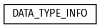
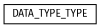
(50, 14) -> (50, 14)
